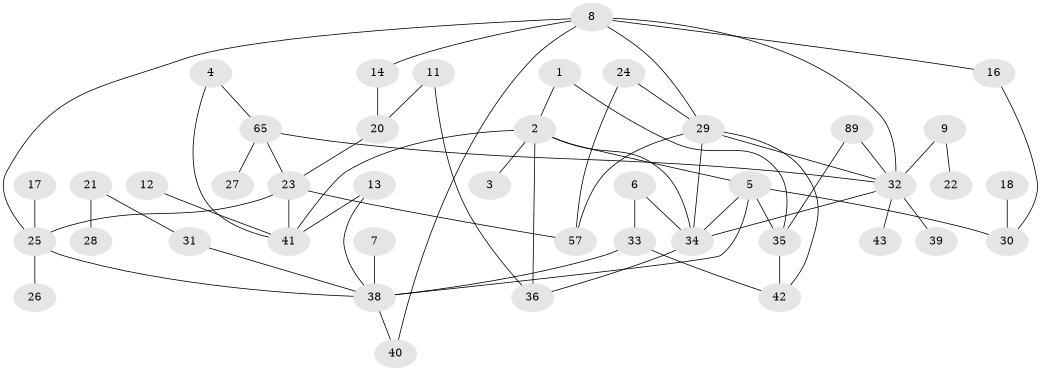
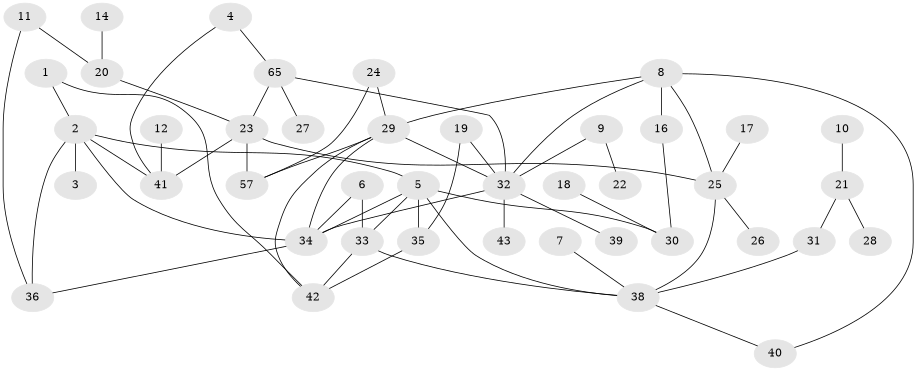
(481, 38) -> none
none -> (842, 129)
(852, 129) -> (461, 129)
(693, 149) -> (205, 140)
(375, 185) -> none
none -> (384, 220)
